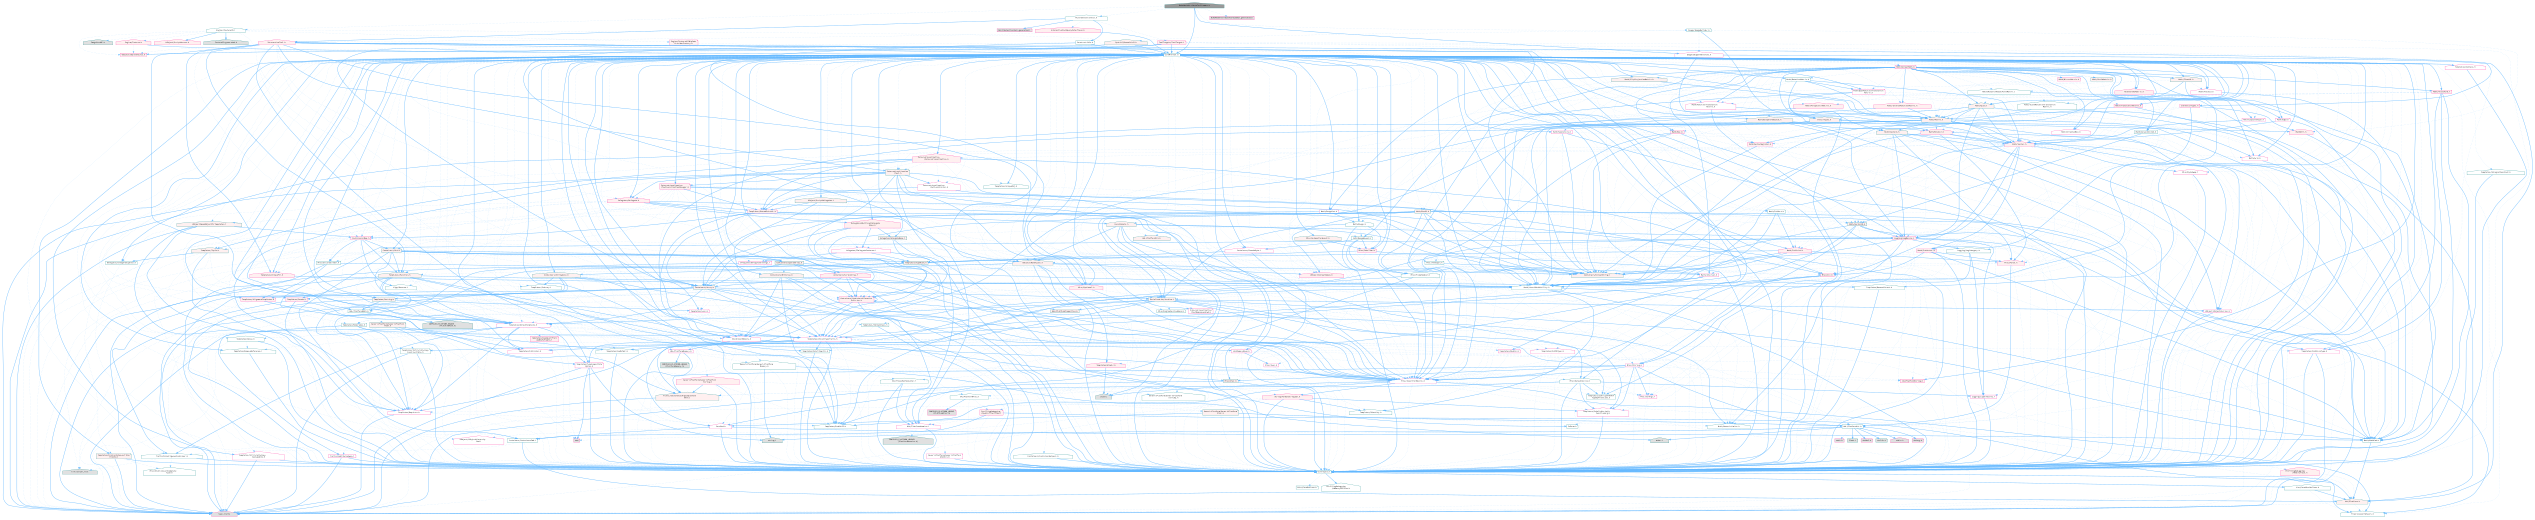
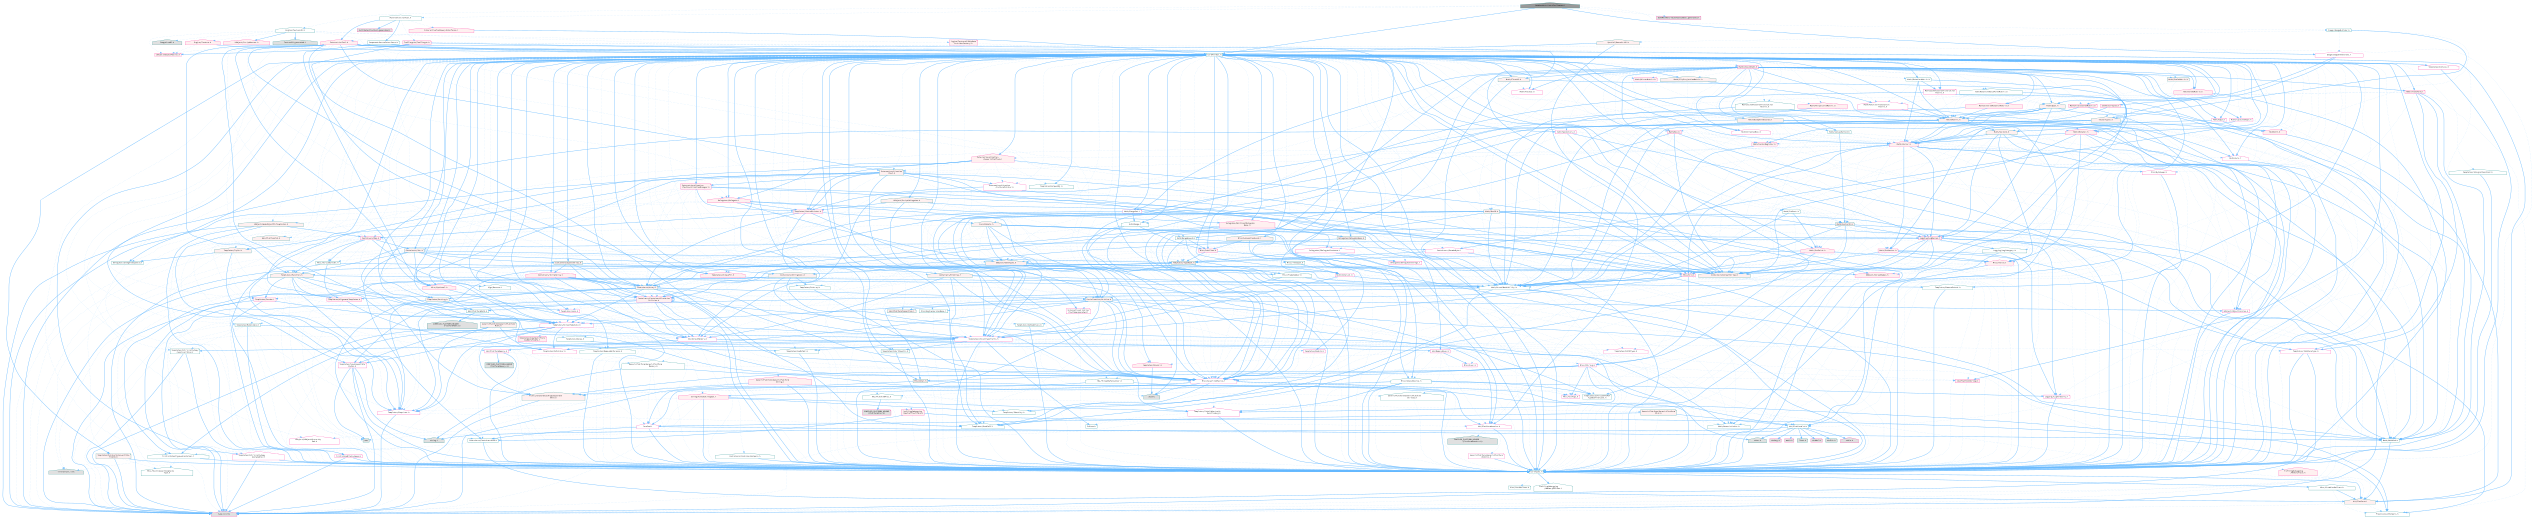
(1085, 43) -> (384, 43)
(936, 158) -> (993, 158)
(1852, 160) -> (1849, 176)
(589, 266) -> (553, 306)
(577, 440) -> (366, 440)
(2276, 447) -> none
